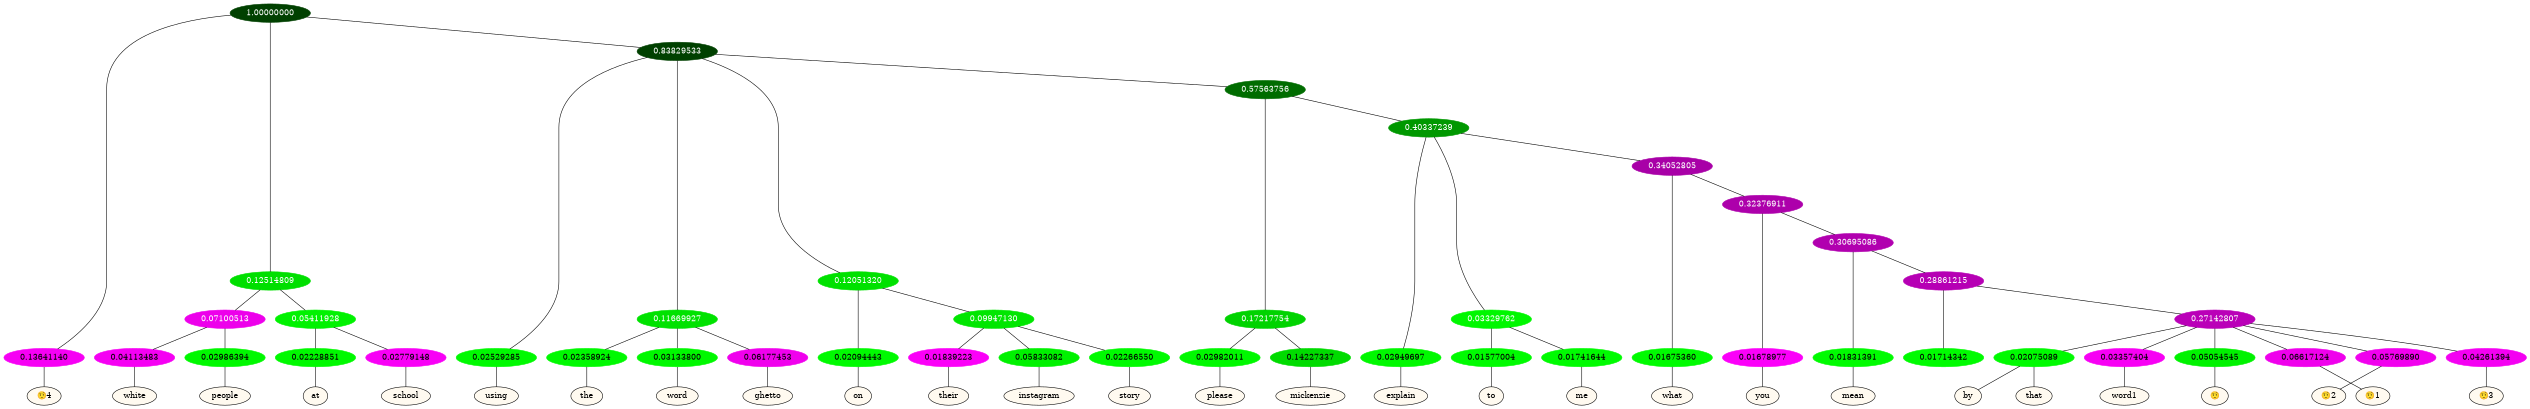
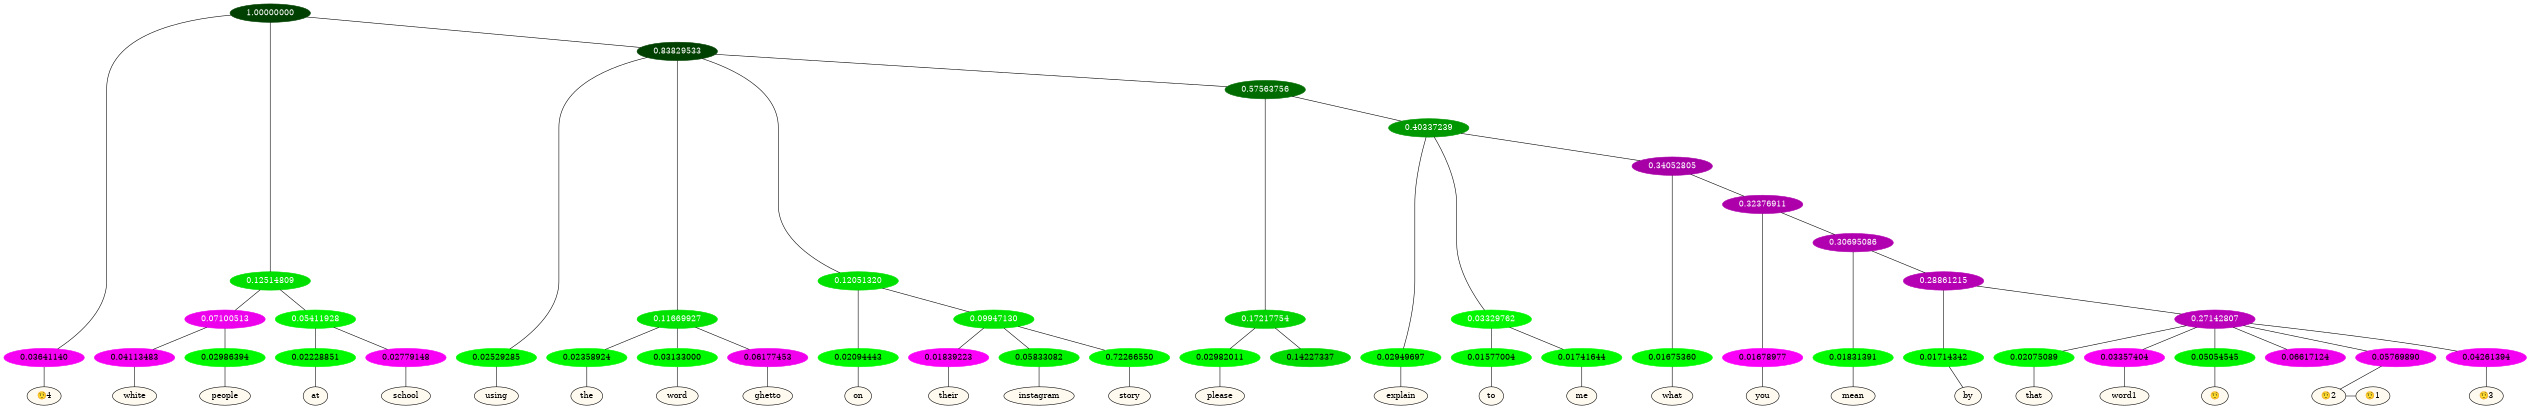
(44, 358) -> (44, 358)
(677, 358) -> (677, 358)
(1130, 358) -> (1130, 358)
(1999, 378) -> (1956, 377)
(2341, 378) -> (2351, 396)
(1310, 396) -> none
